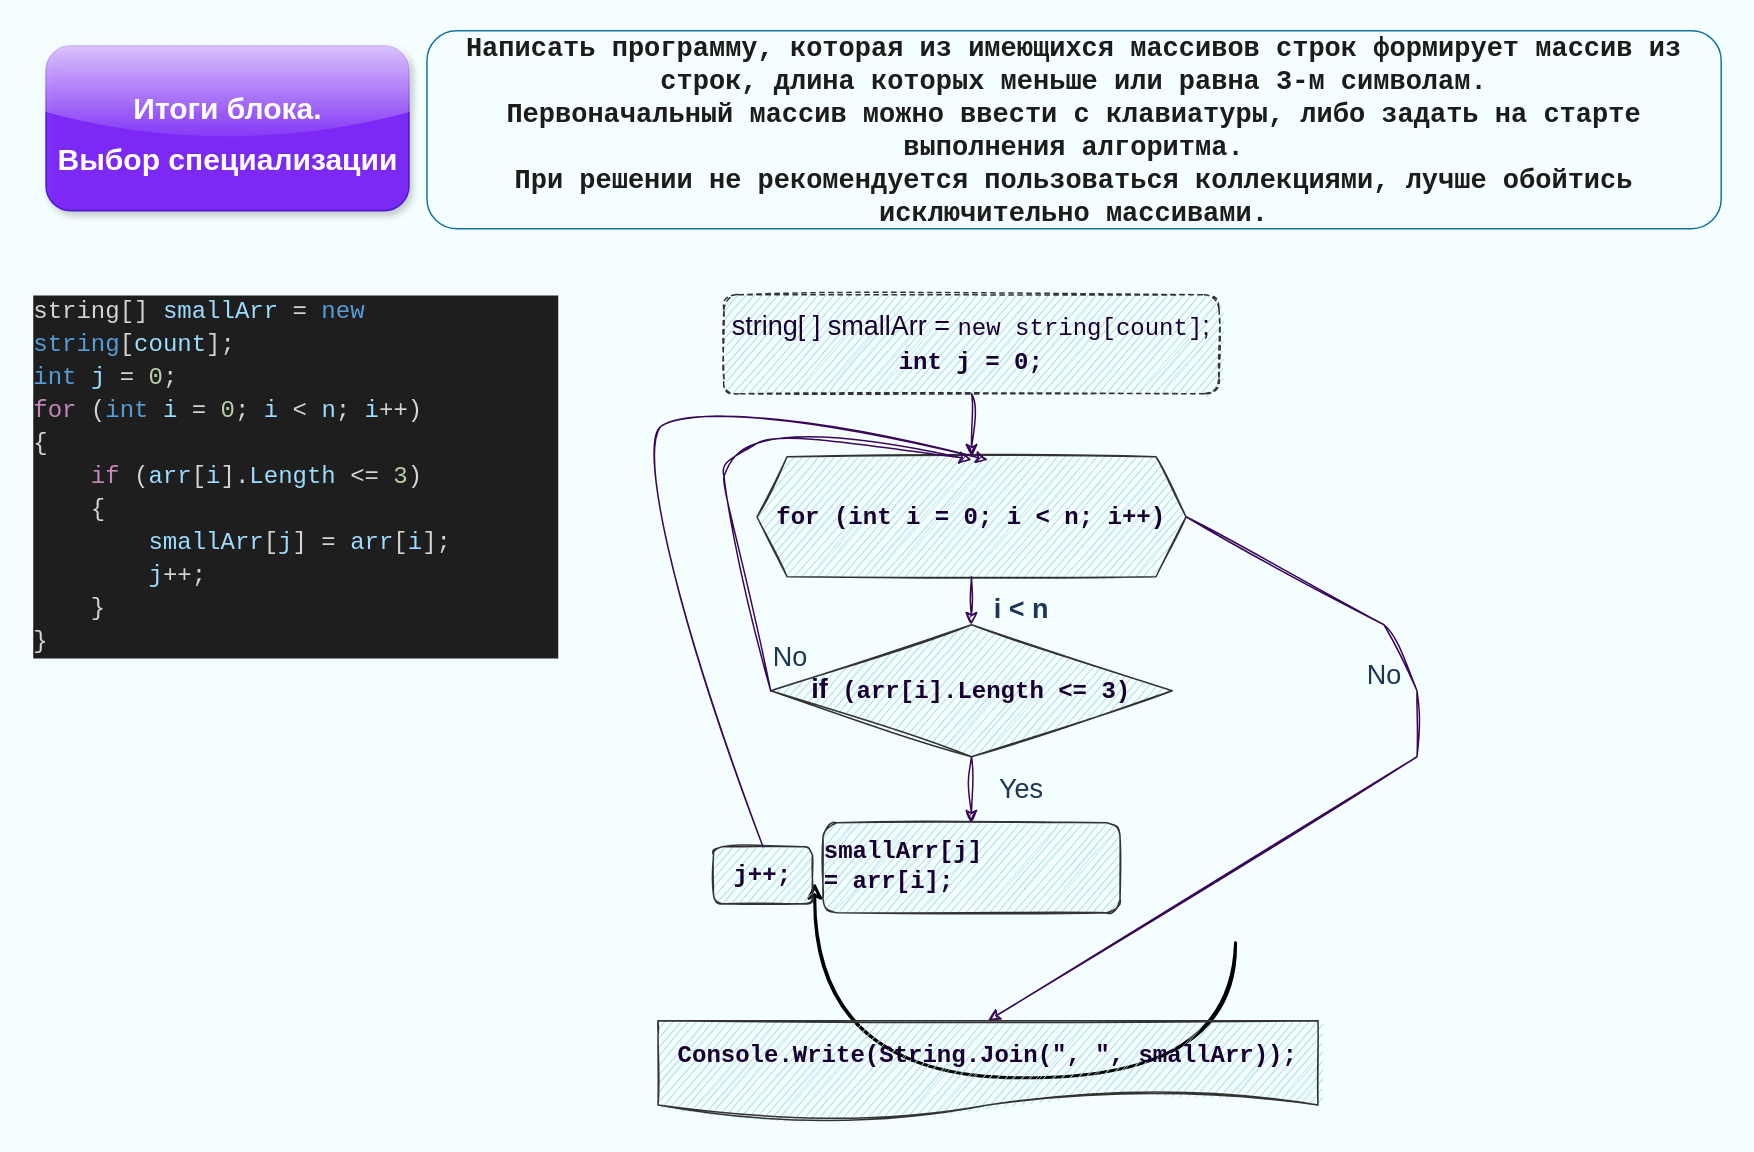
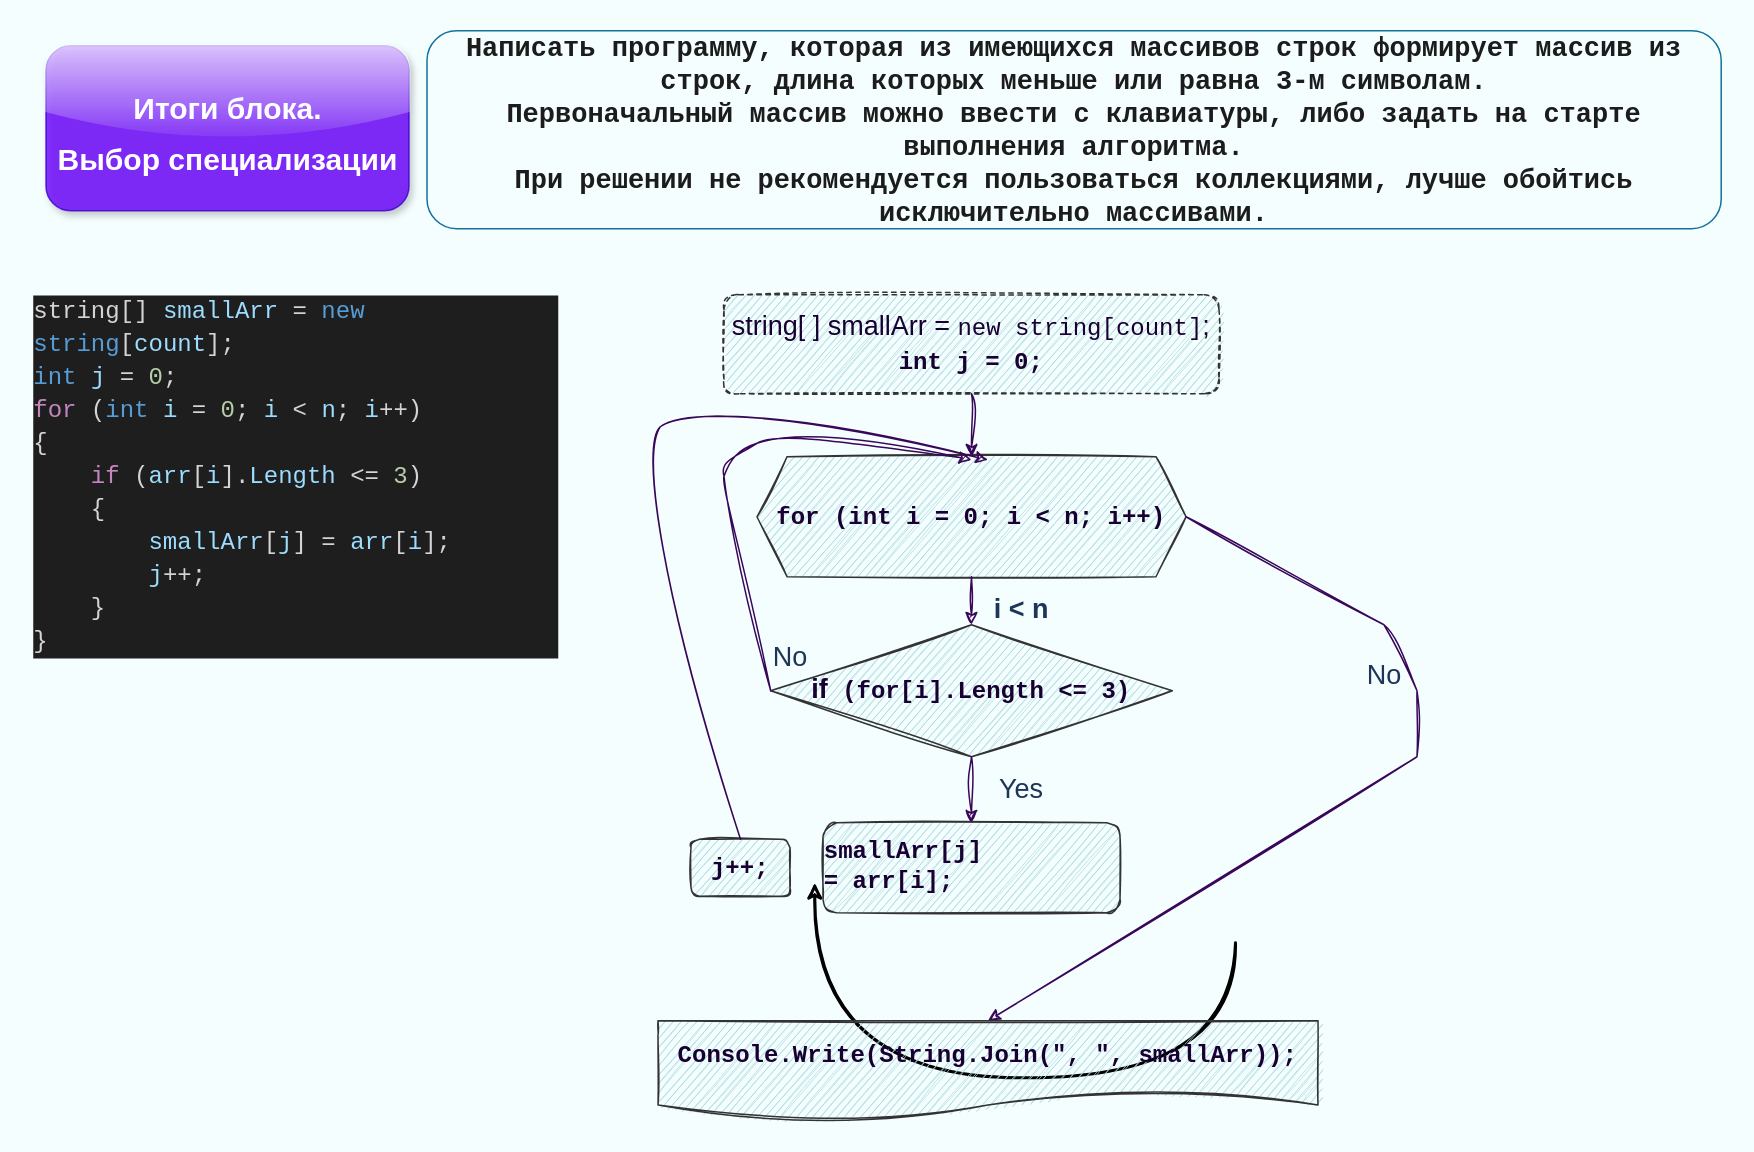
(971, 691) -> (971, 691)
(763, 875) -> (740, 868)
